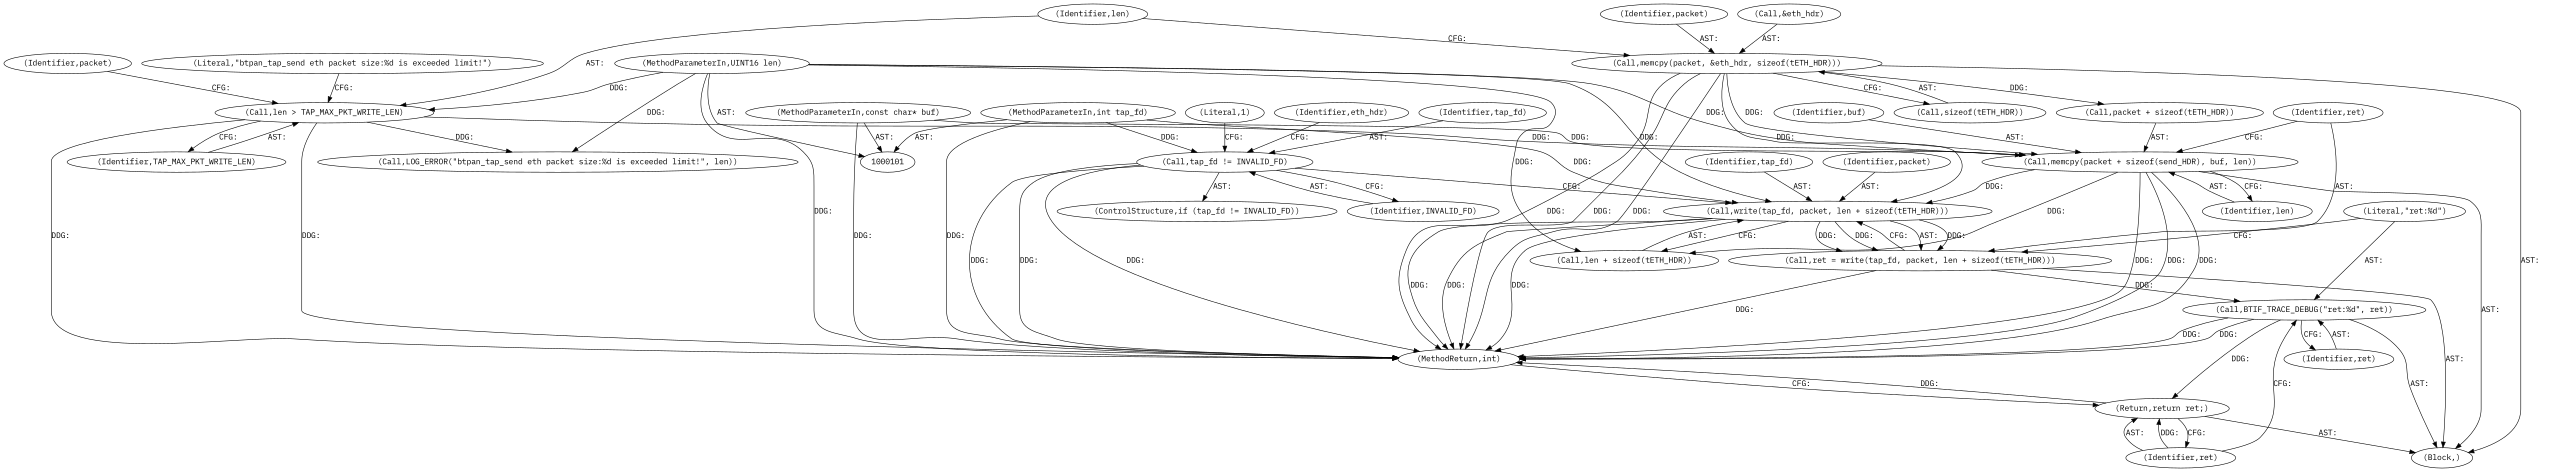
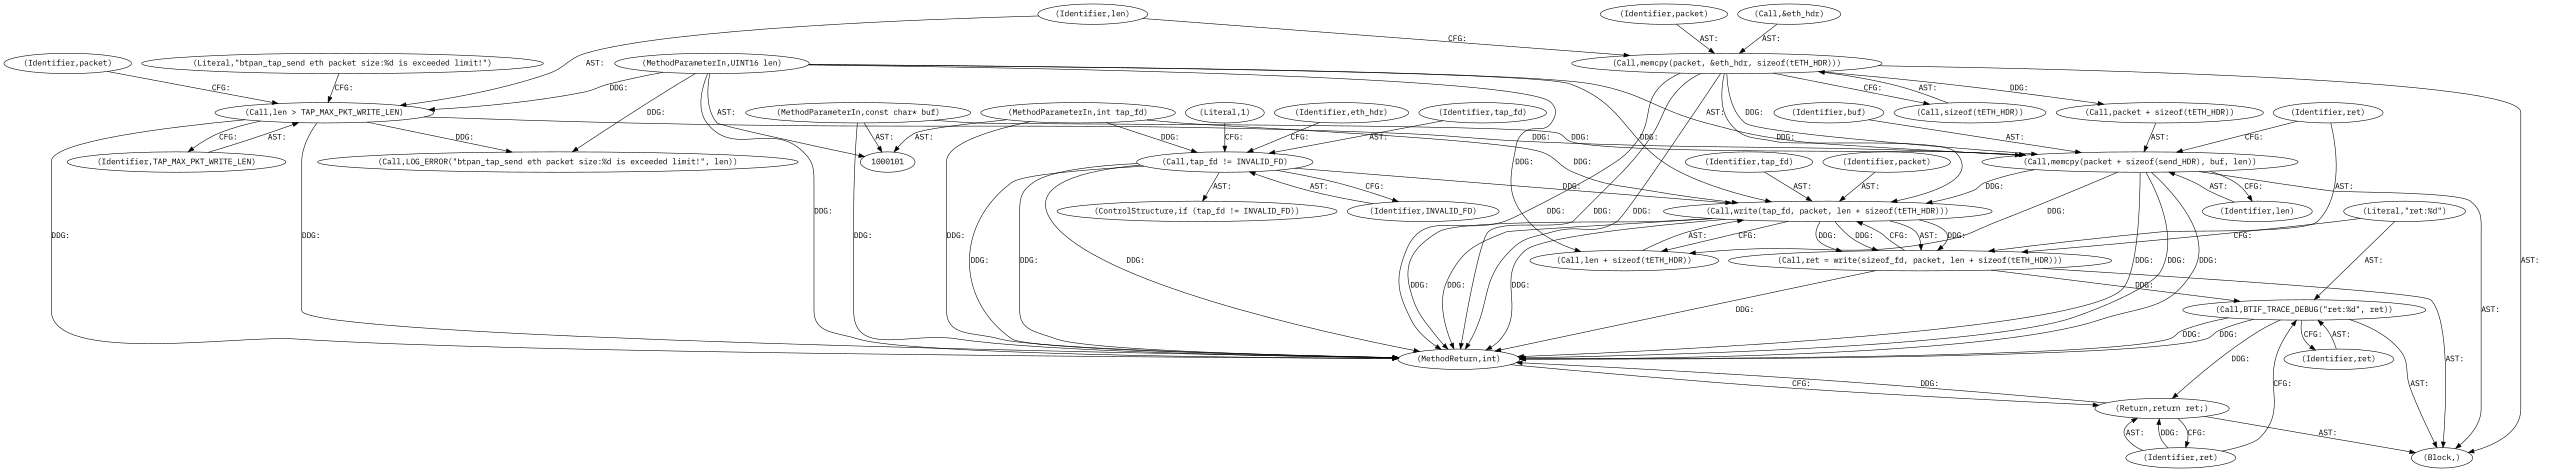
(1718, 113) -> (1718, 113)
(1574, 187) -> (1574, 187)
(1920, 261) -> (1920, 261)
